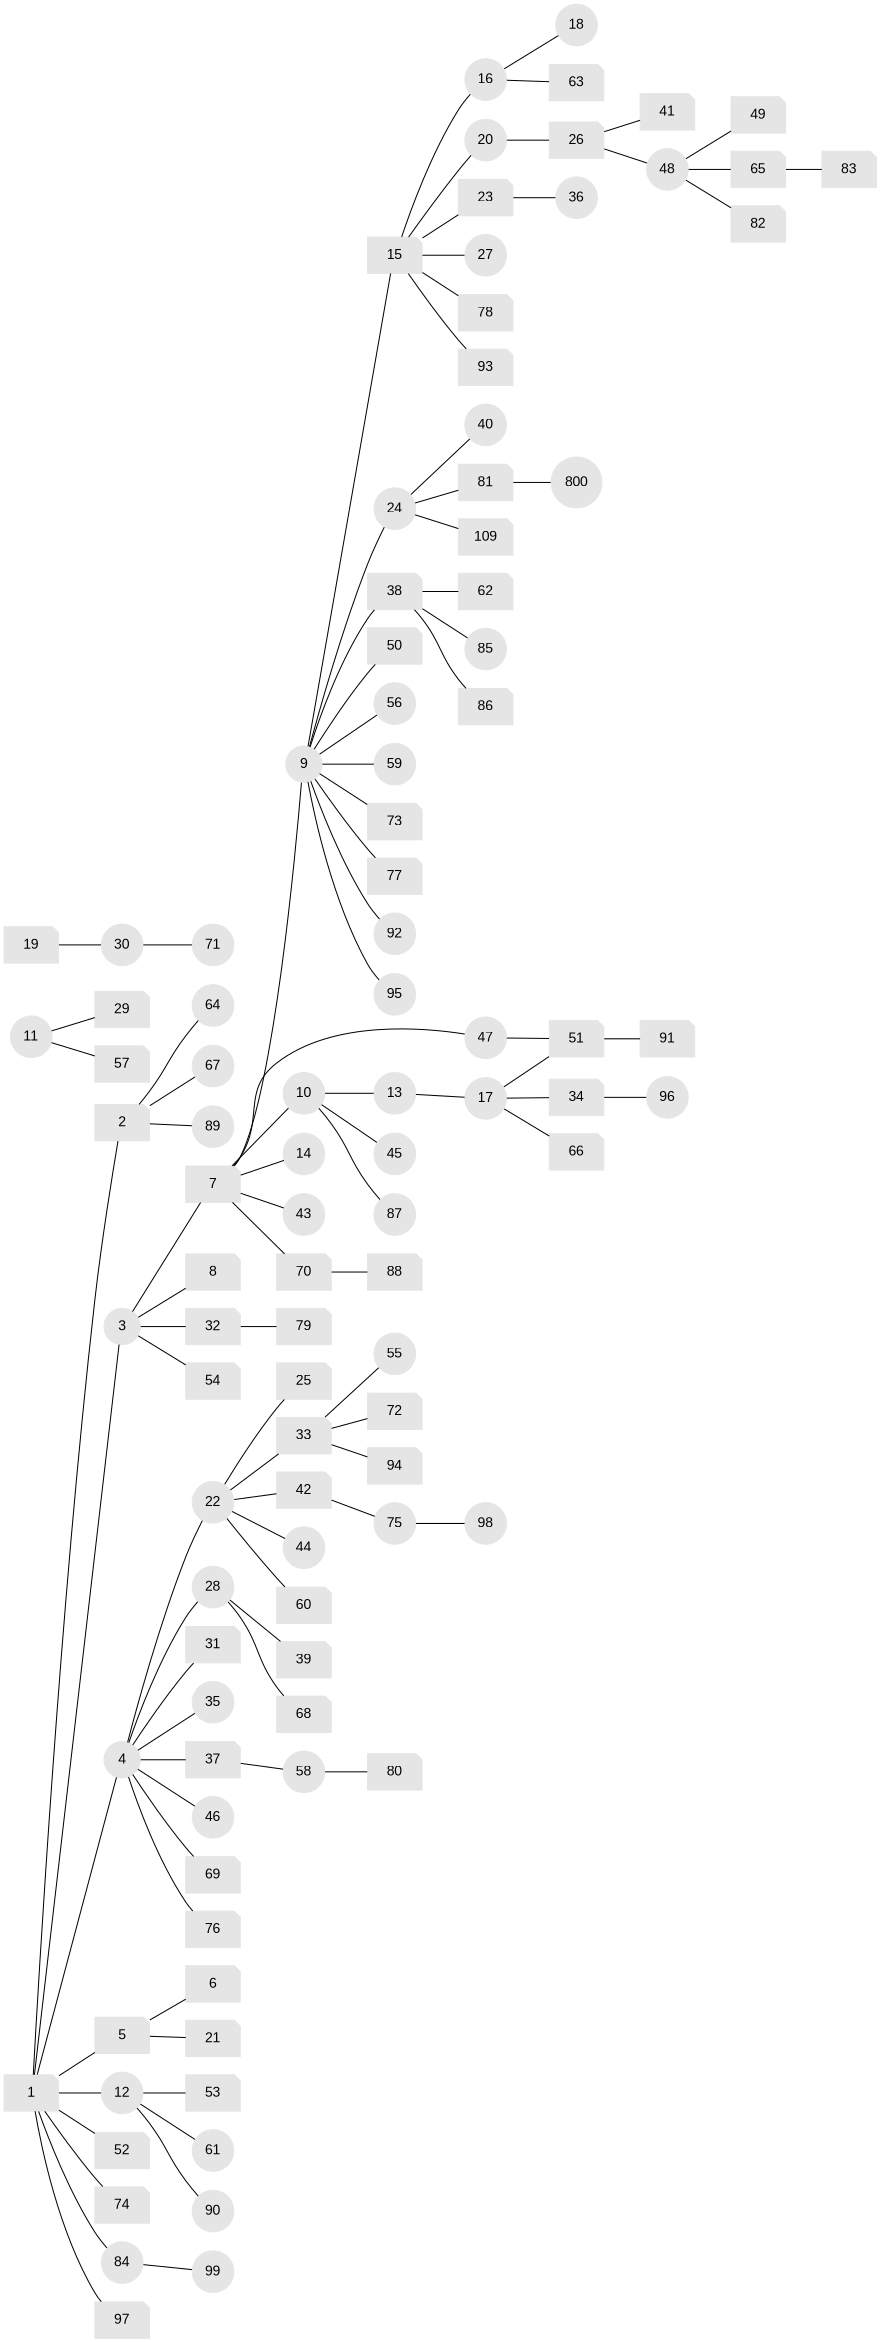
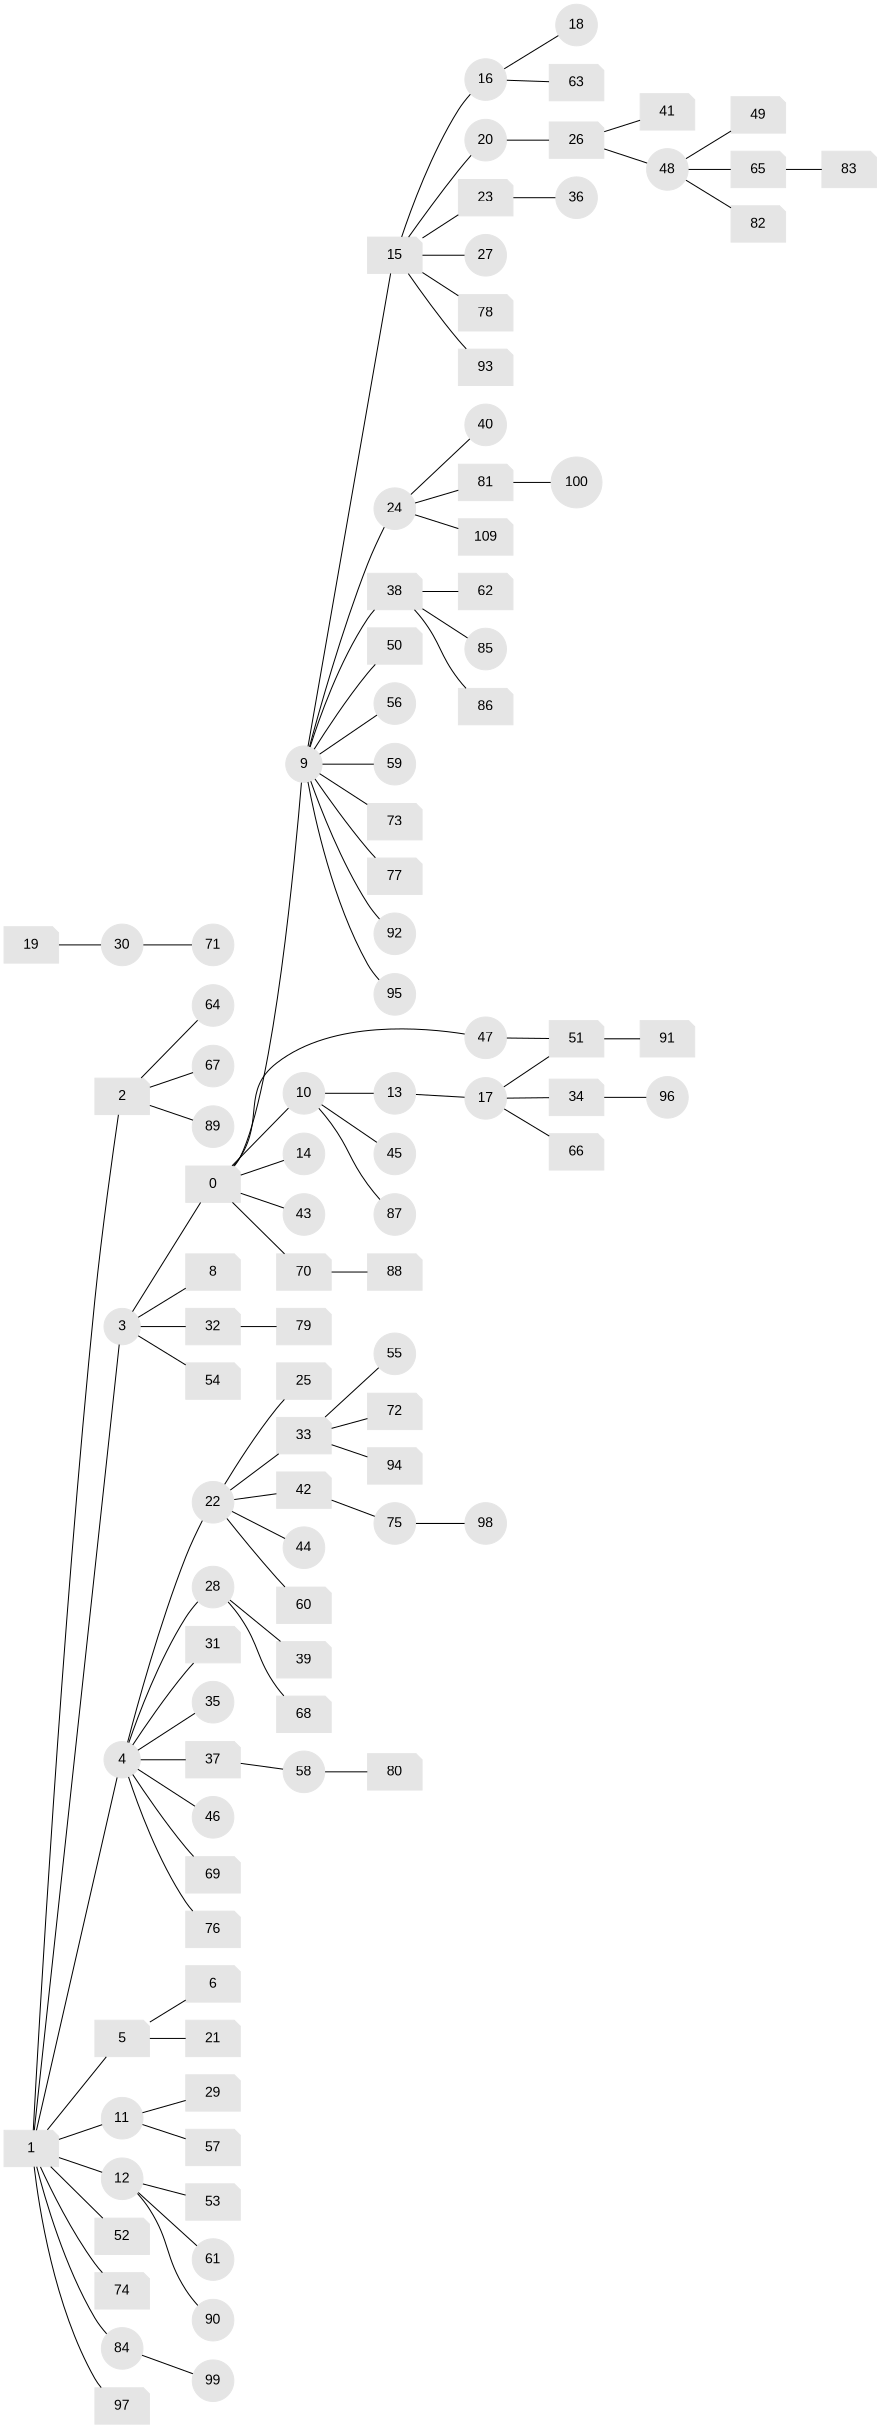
(577, 482) -> (577, 482)
(213, 1184) -> (213, 1184)
none -> (81, 2132)
